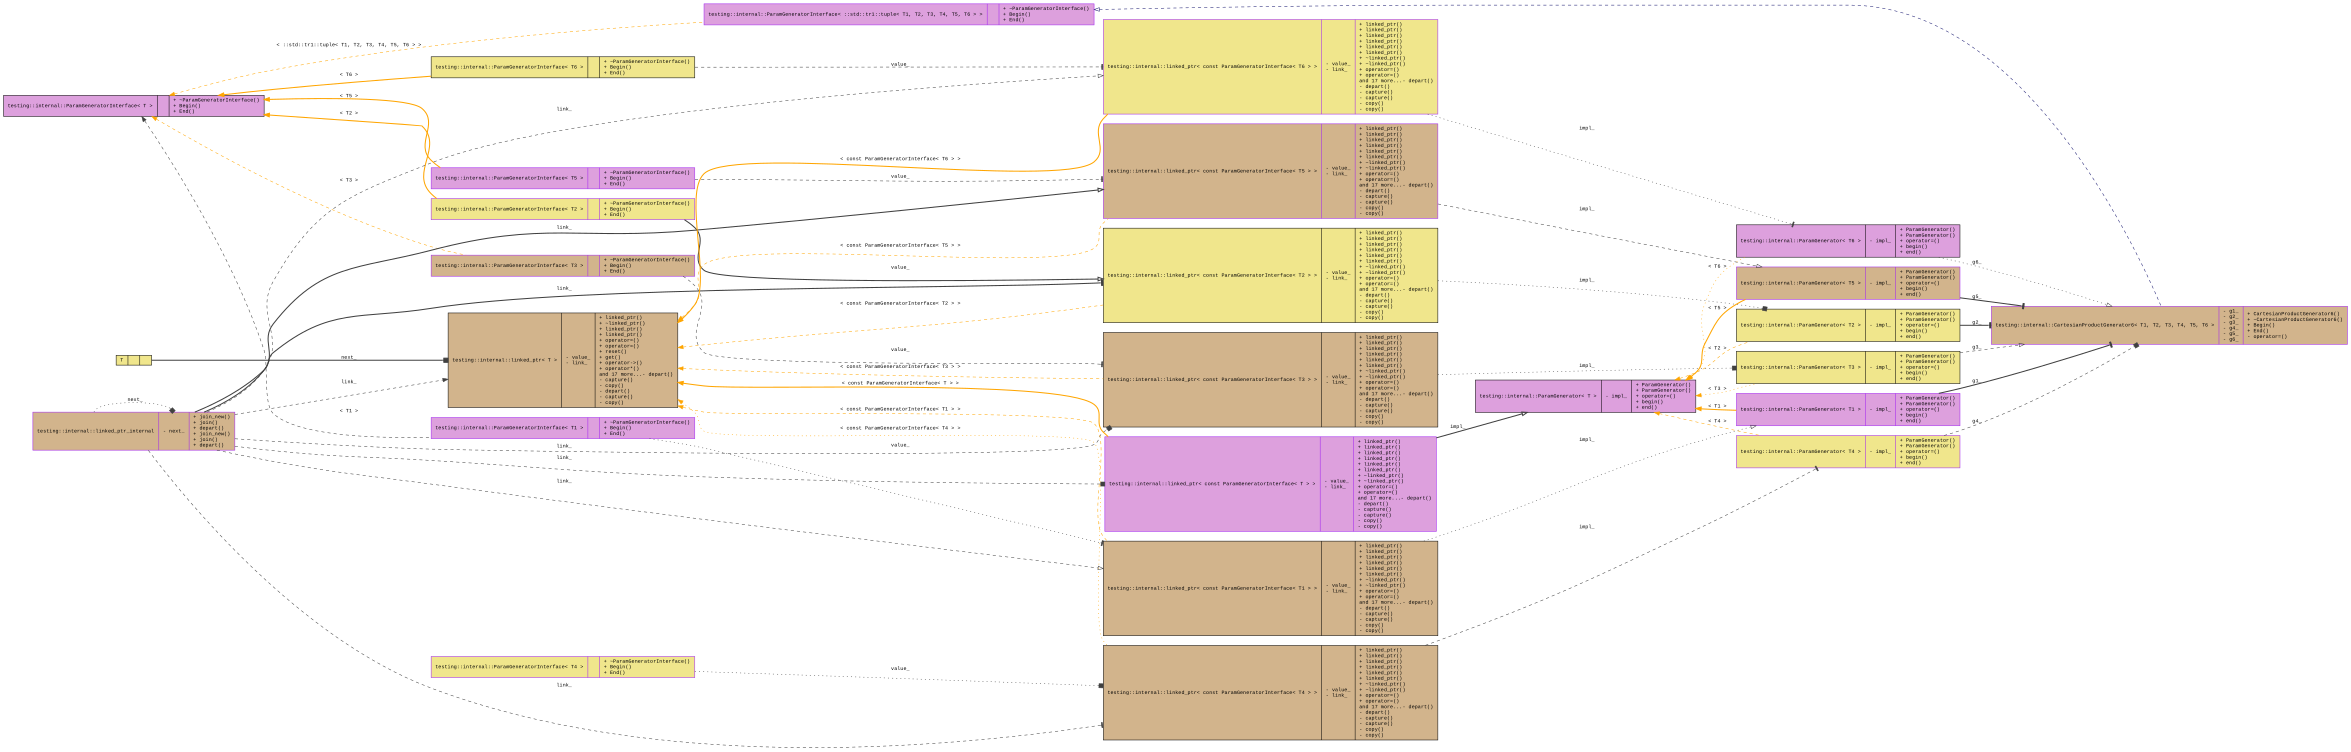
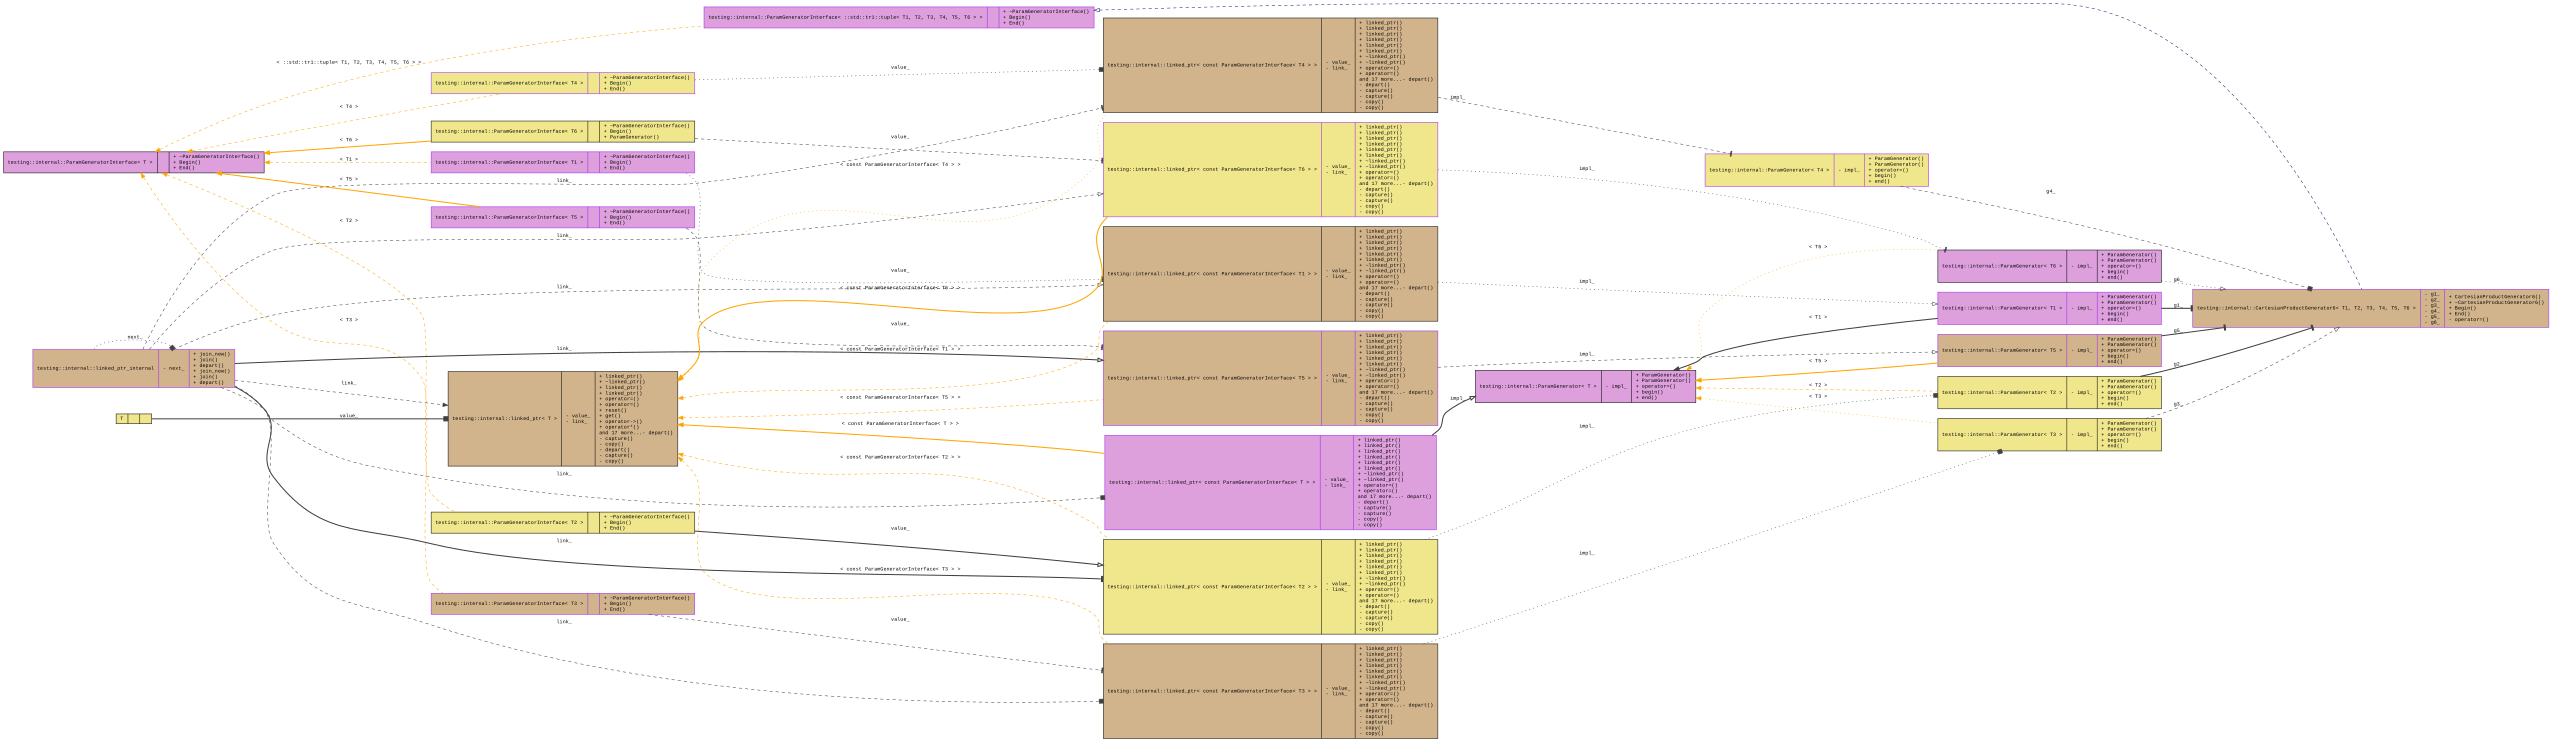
(615, 73) -> (632, 137)
none -> (347, 122)
(385, 123) -> (392, 287)
(563, 209) -> (563, 523)
(258, 335) -> (350, 162)
(348, 357) -> (348, 416)
(1719, 410) -> (1806, 334)
(1710, 425) -> none
